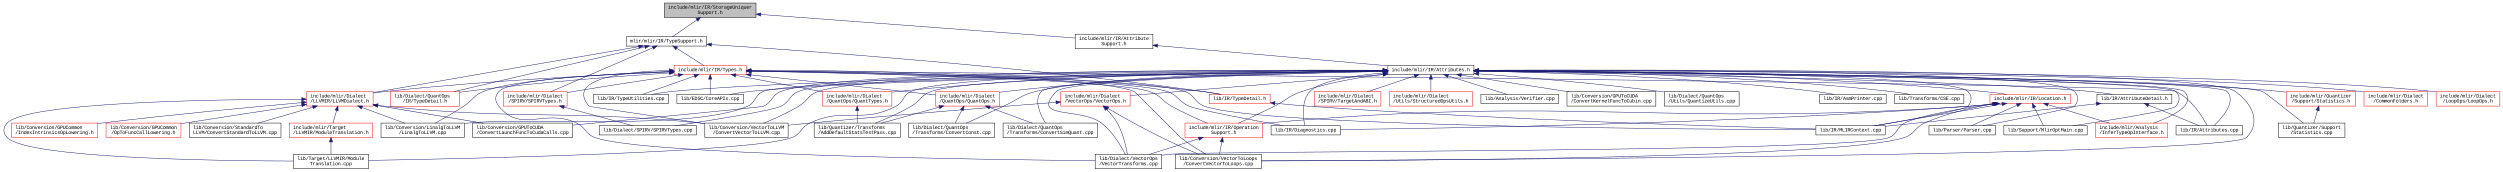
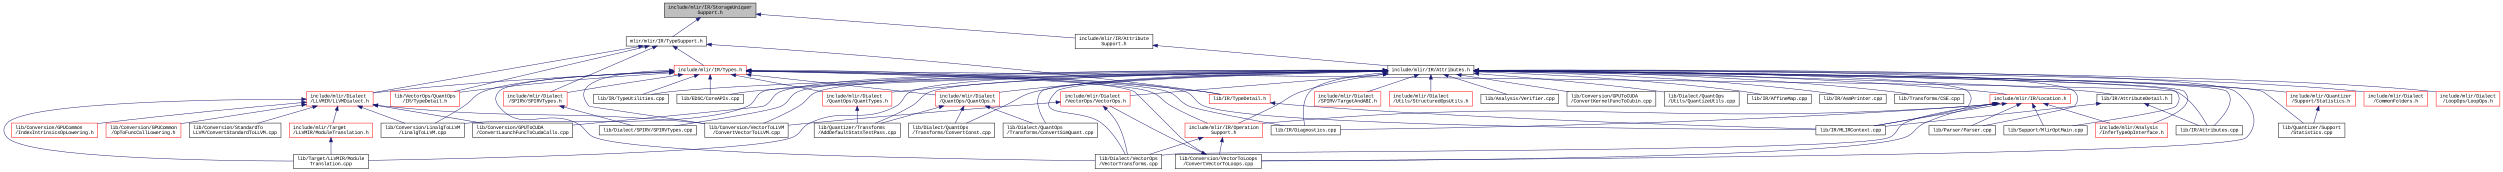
(425, 99) -> (425, 99)
none -> (1779, 99)
(1153, 133) -> (1155, 130)
